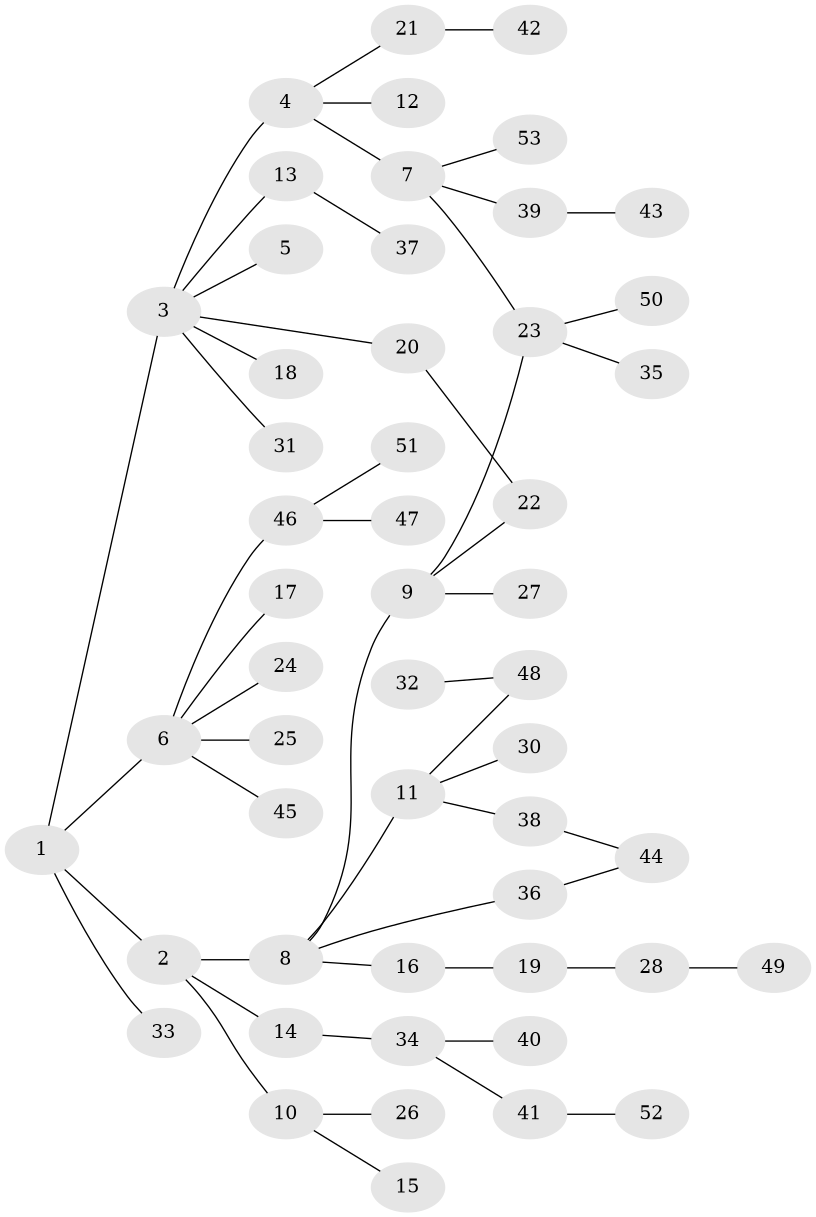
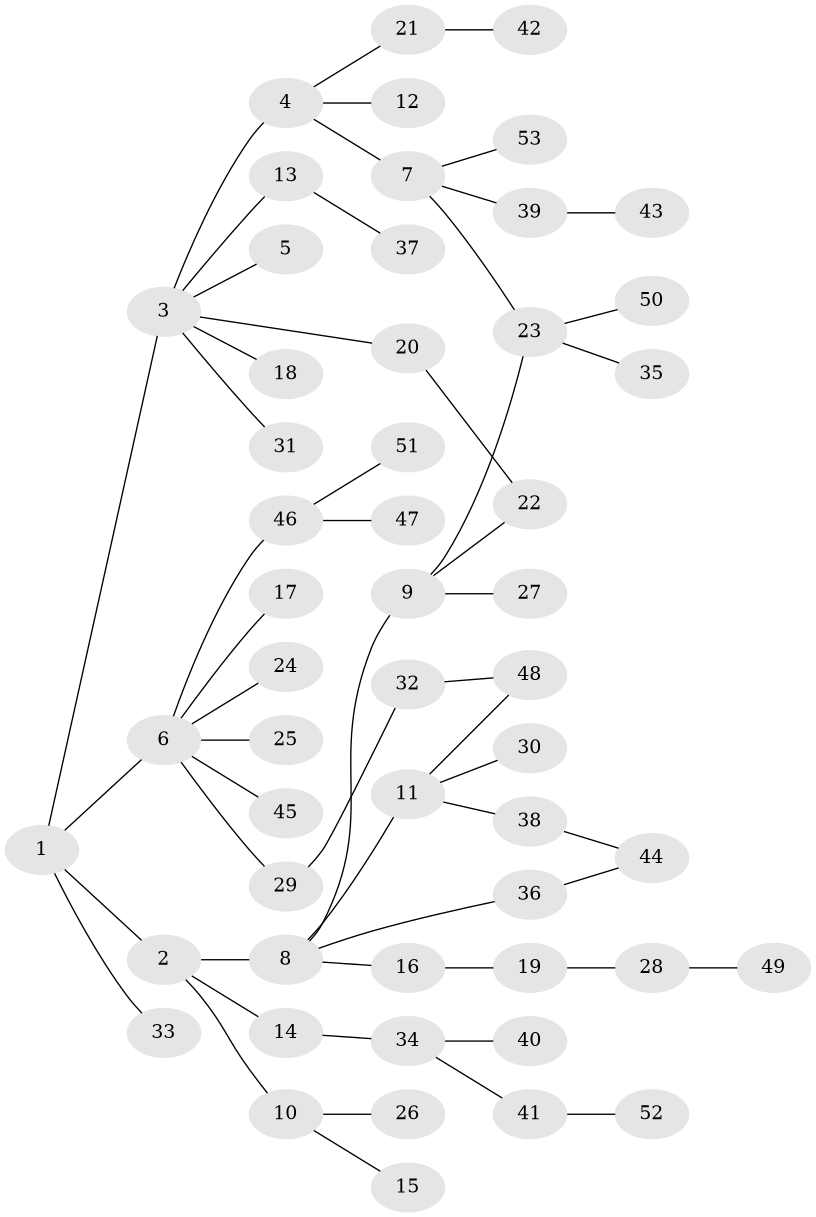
none -> (286, 887)
